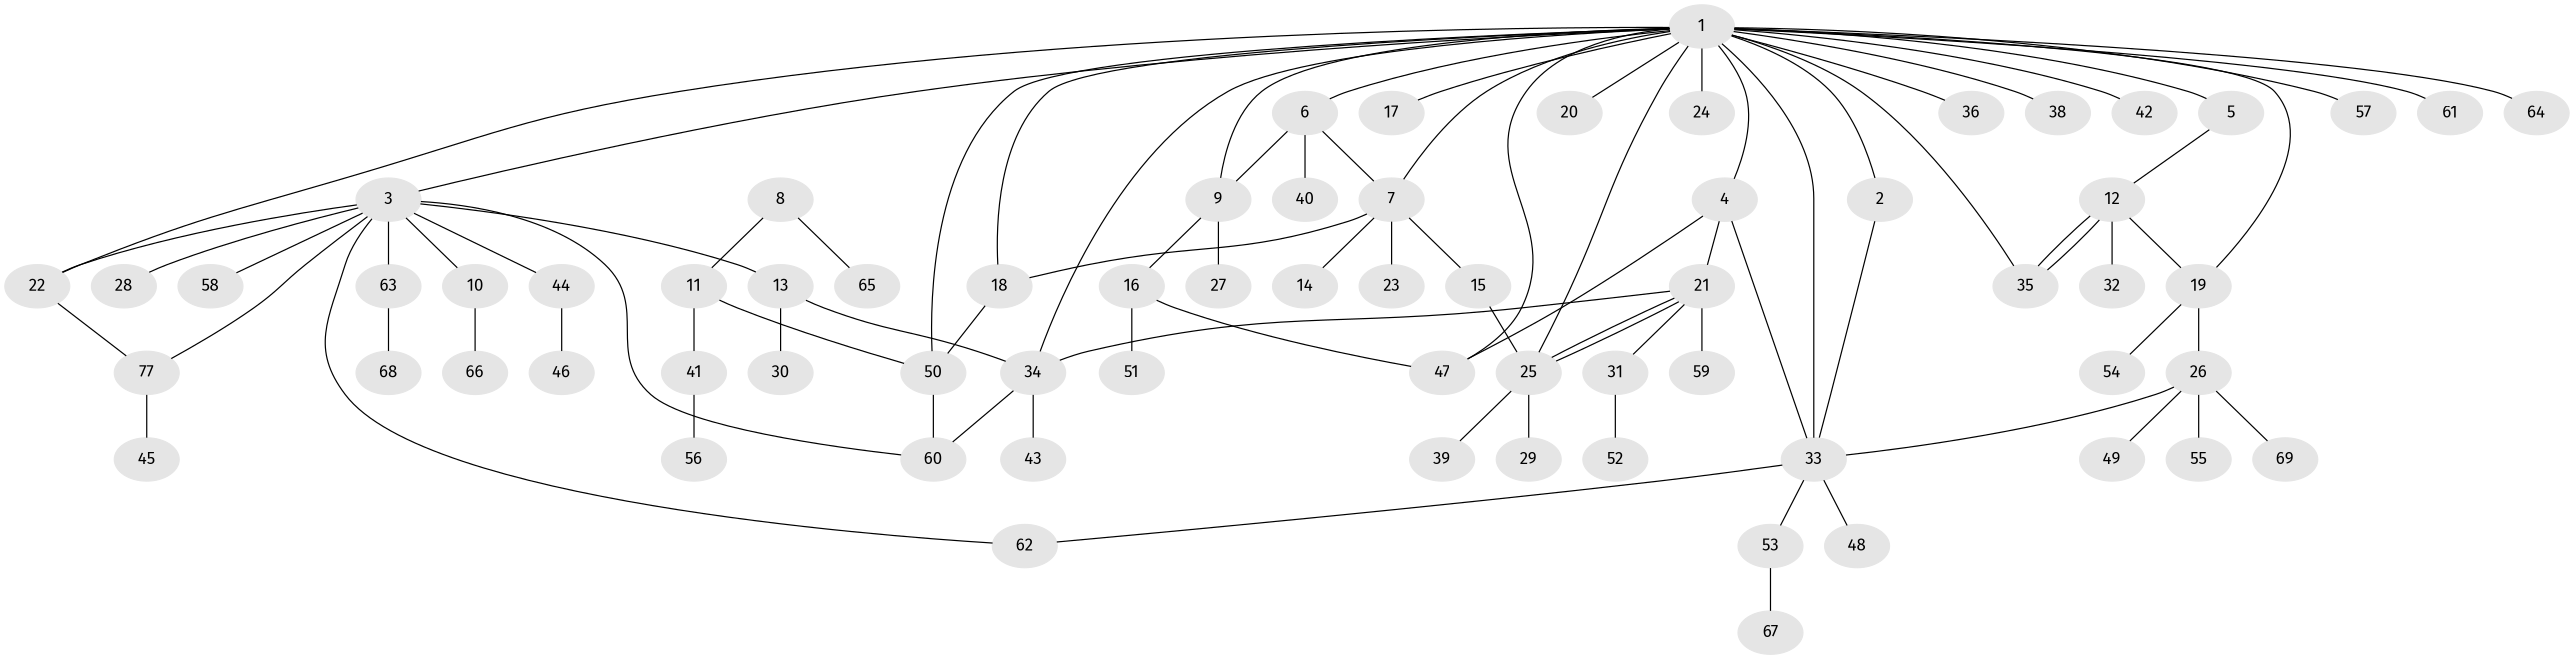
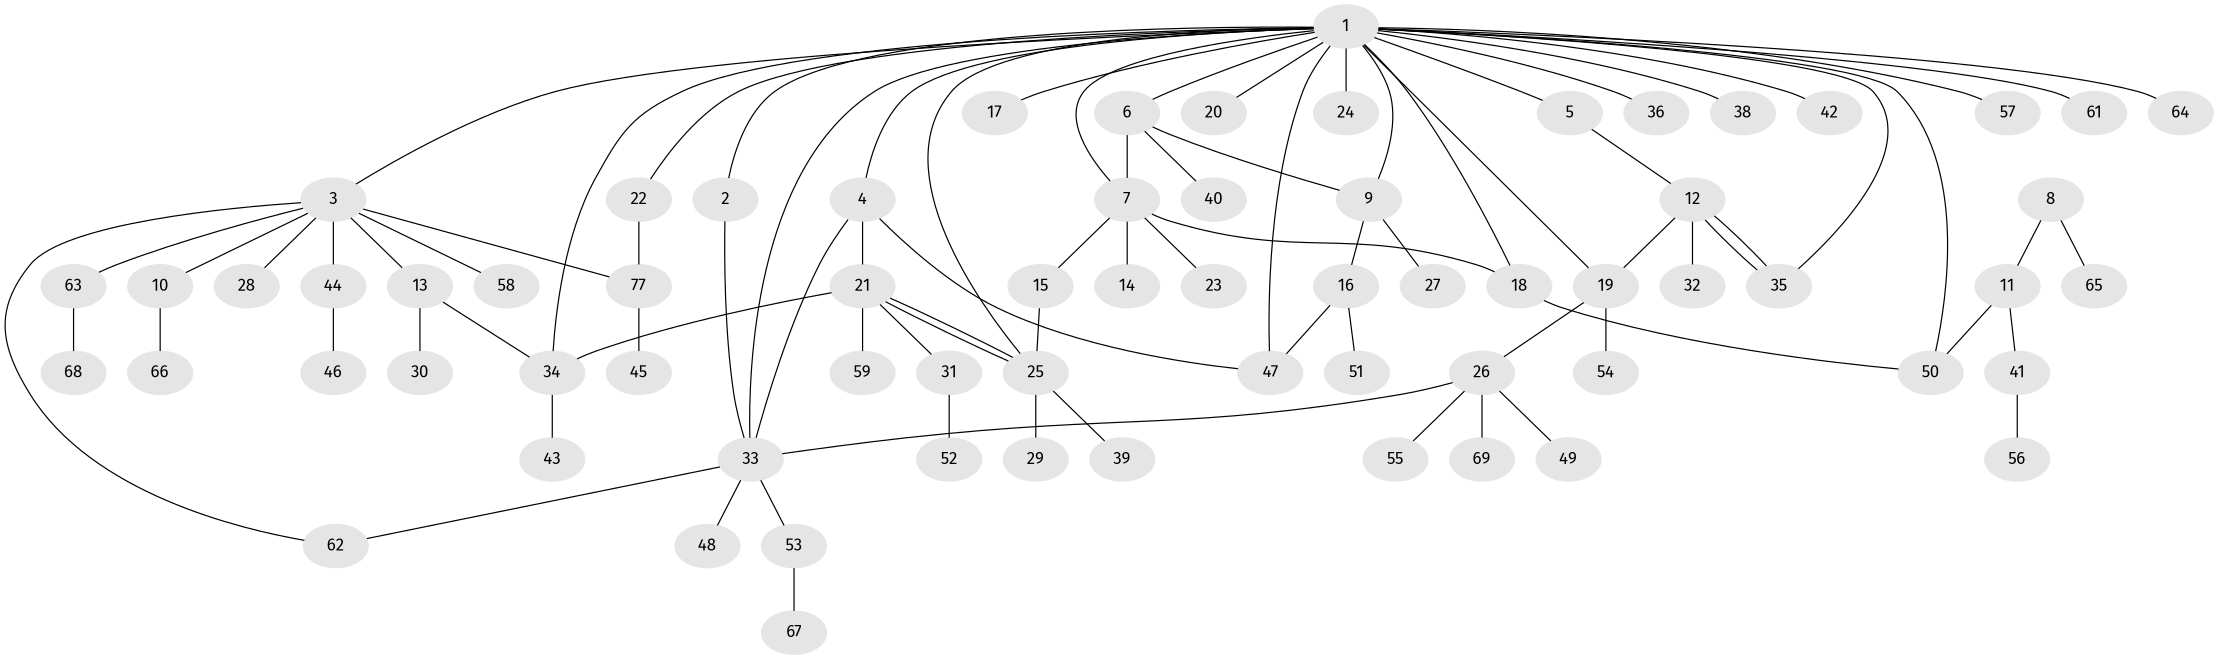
(208, 231) -> none
(933, 459) -> none
